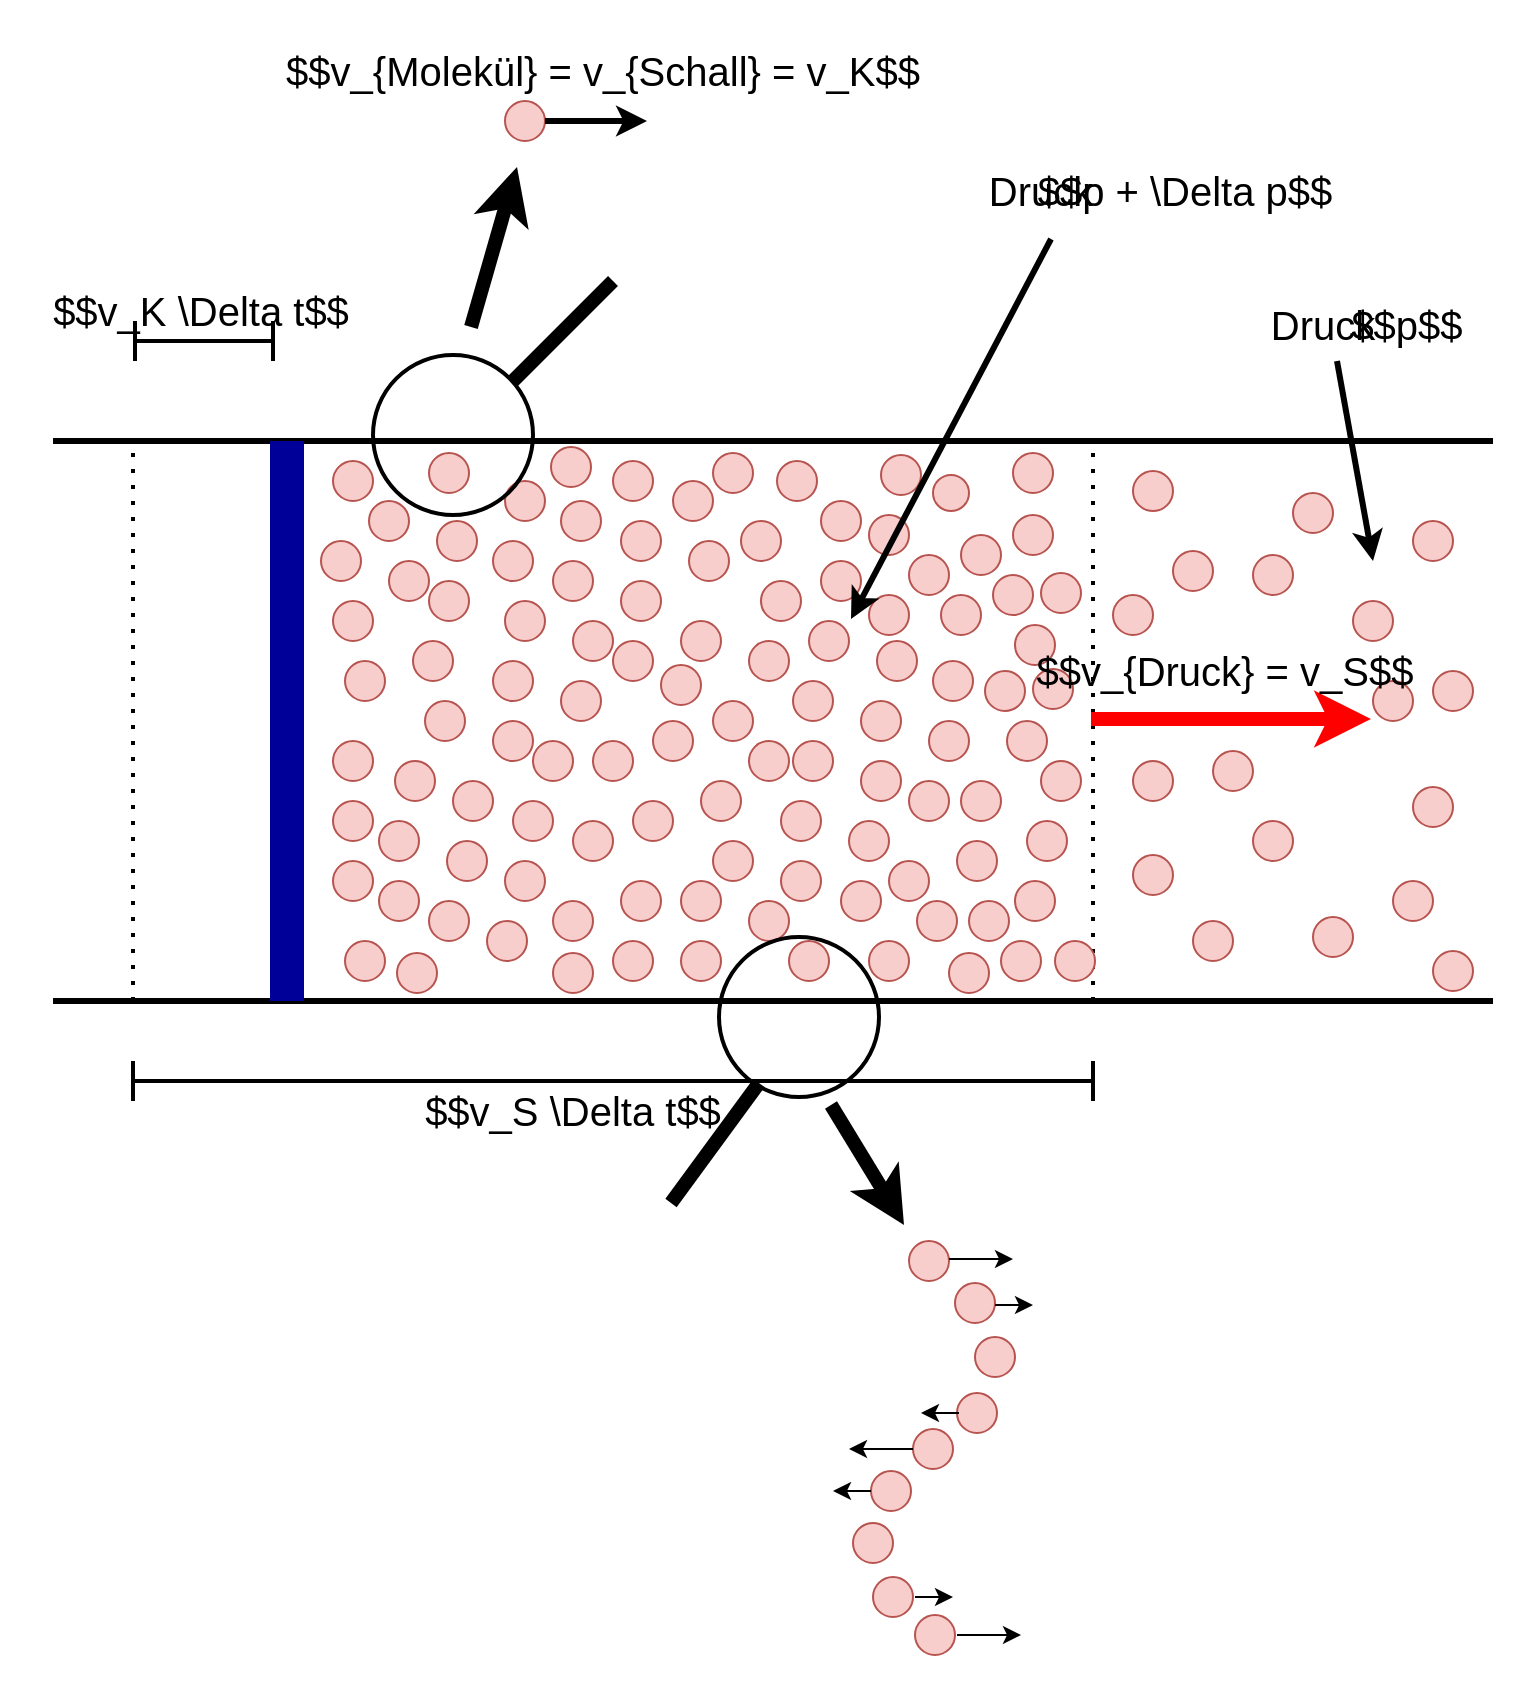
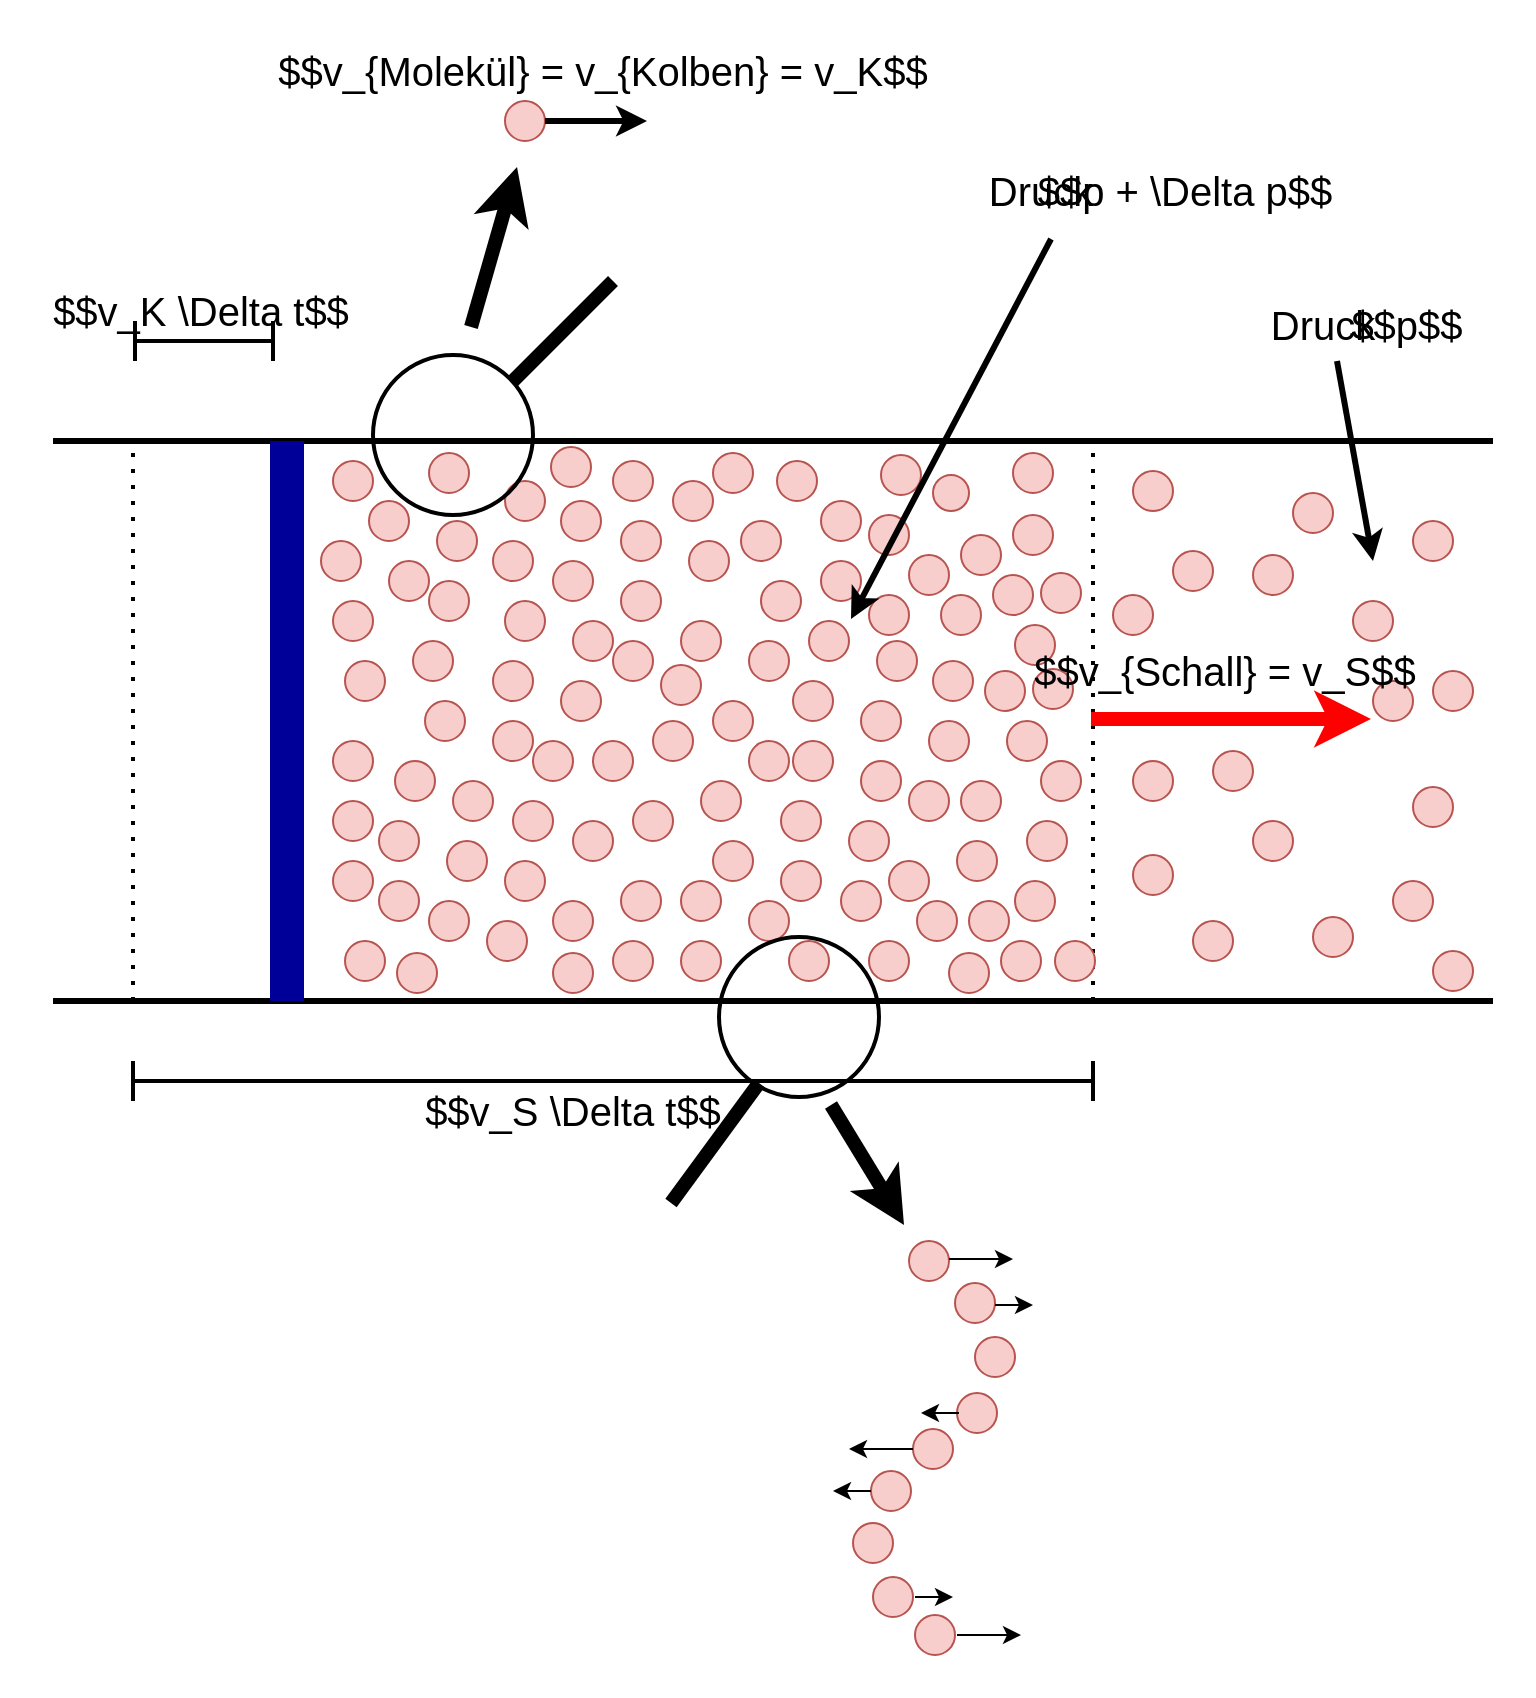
(604, 71) -> (604, 71)
(1226, 671) -> (1226, 671)
